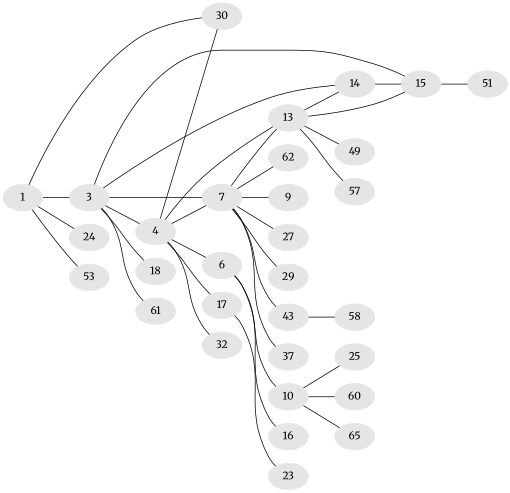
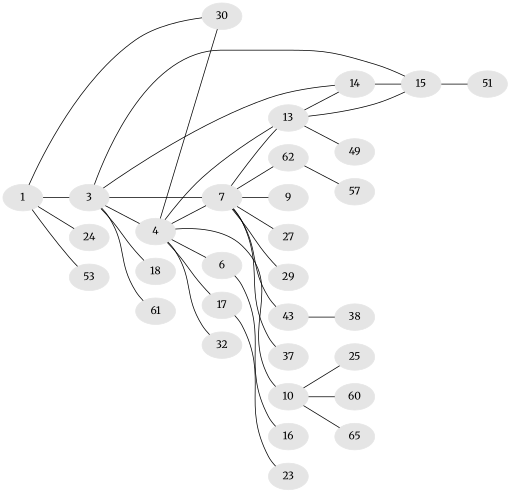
(322, 155) -> (322, 175)
(355, 317) -> (355, 317)
(260, 358) -> (262, 297)
